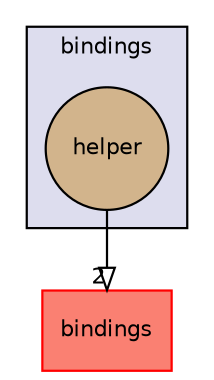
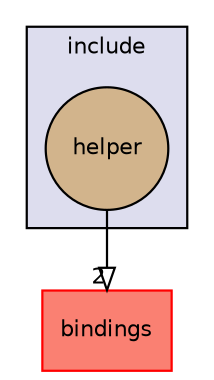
(107, 48) -> (107, 48)
